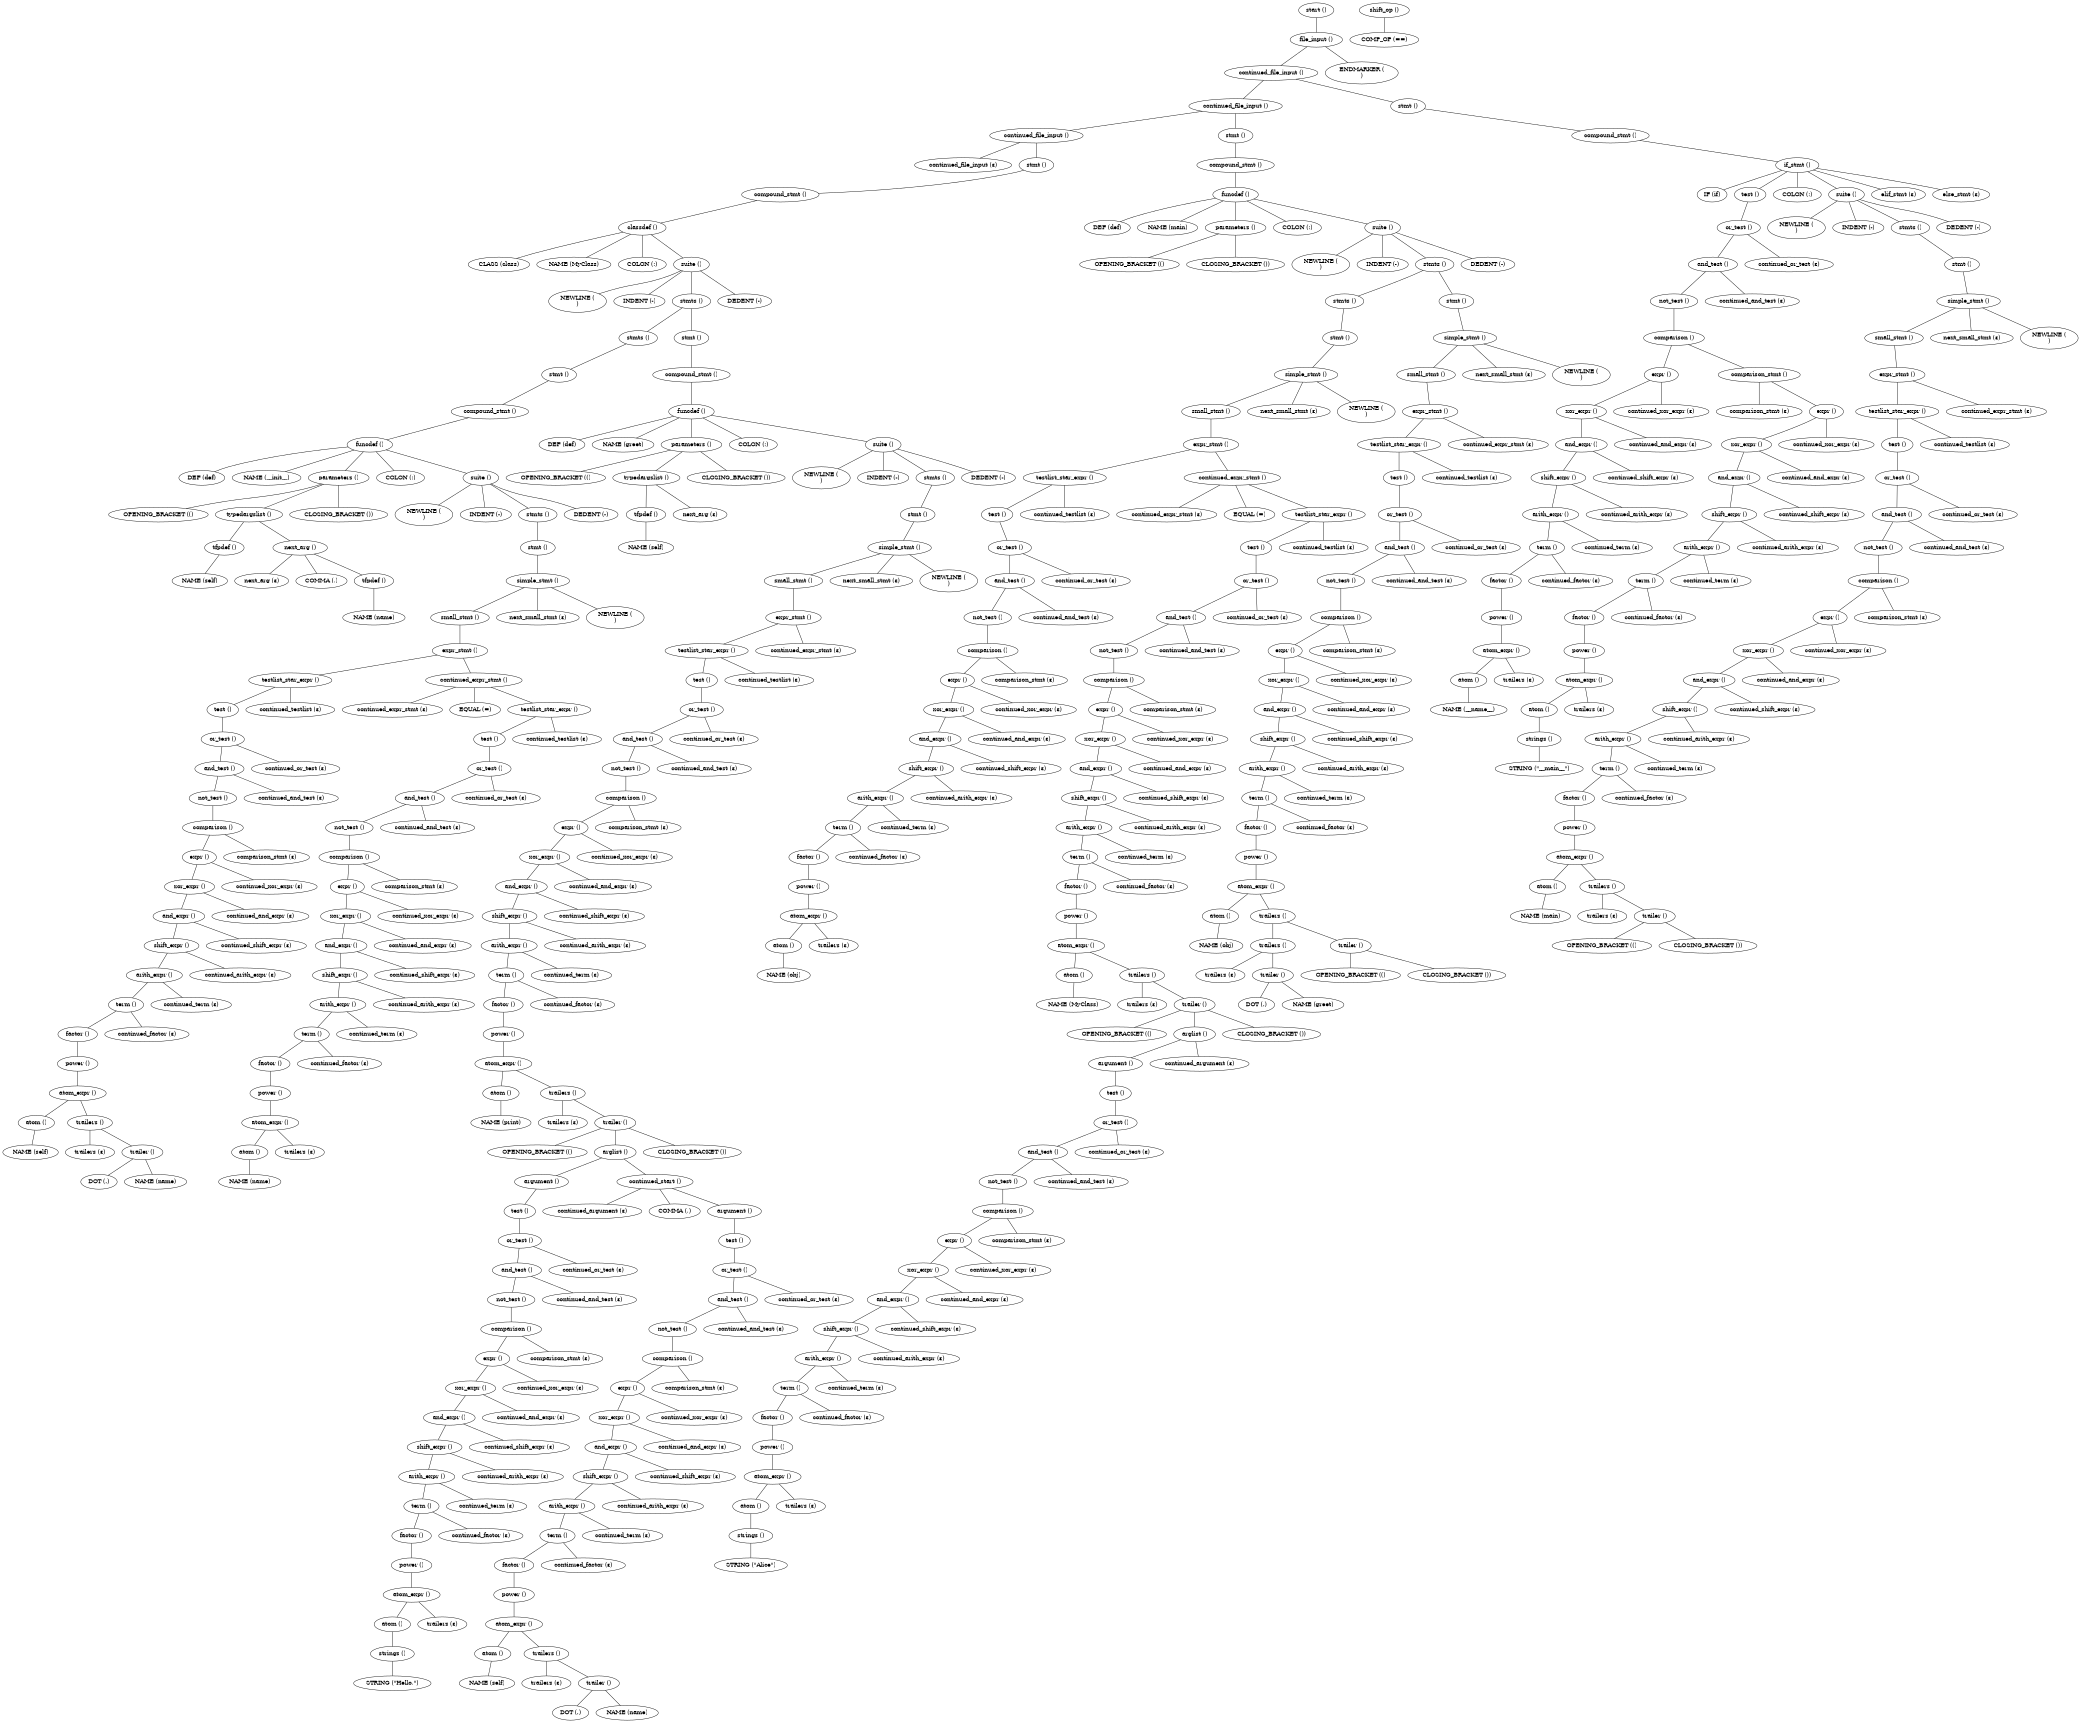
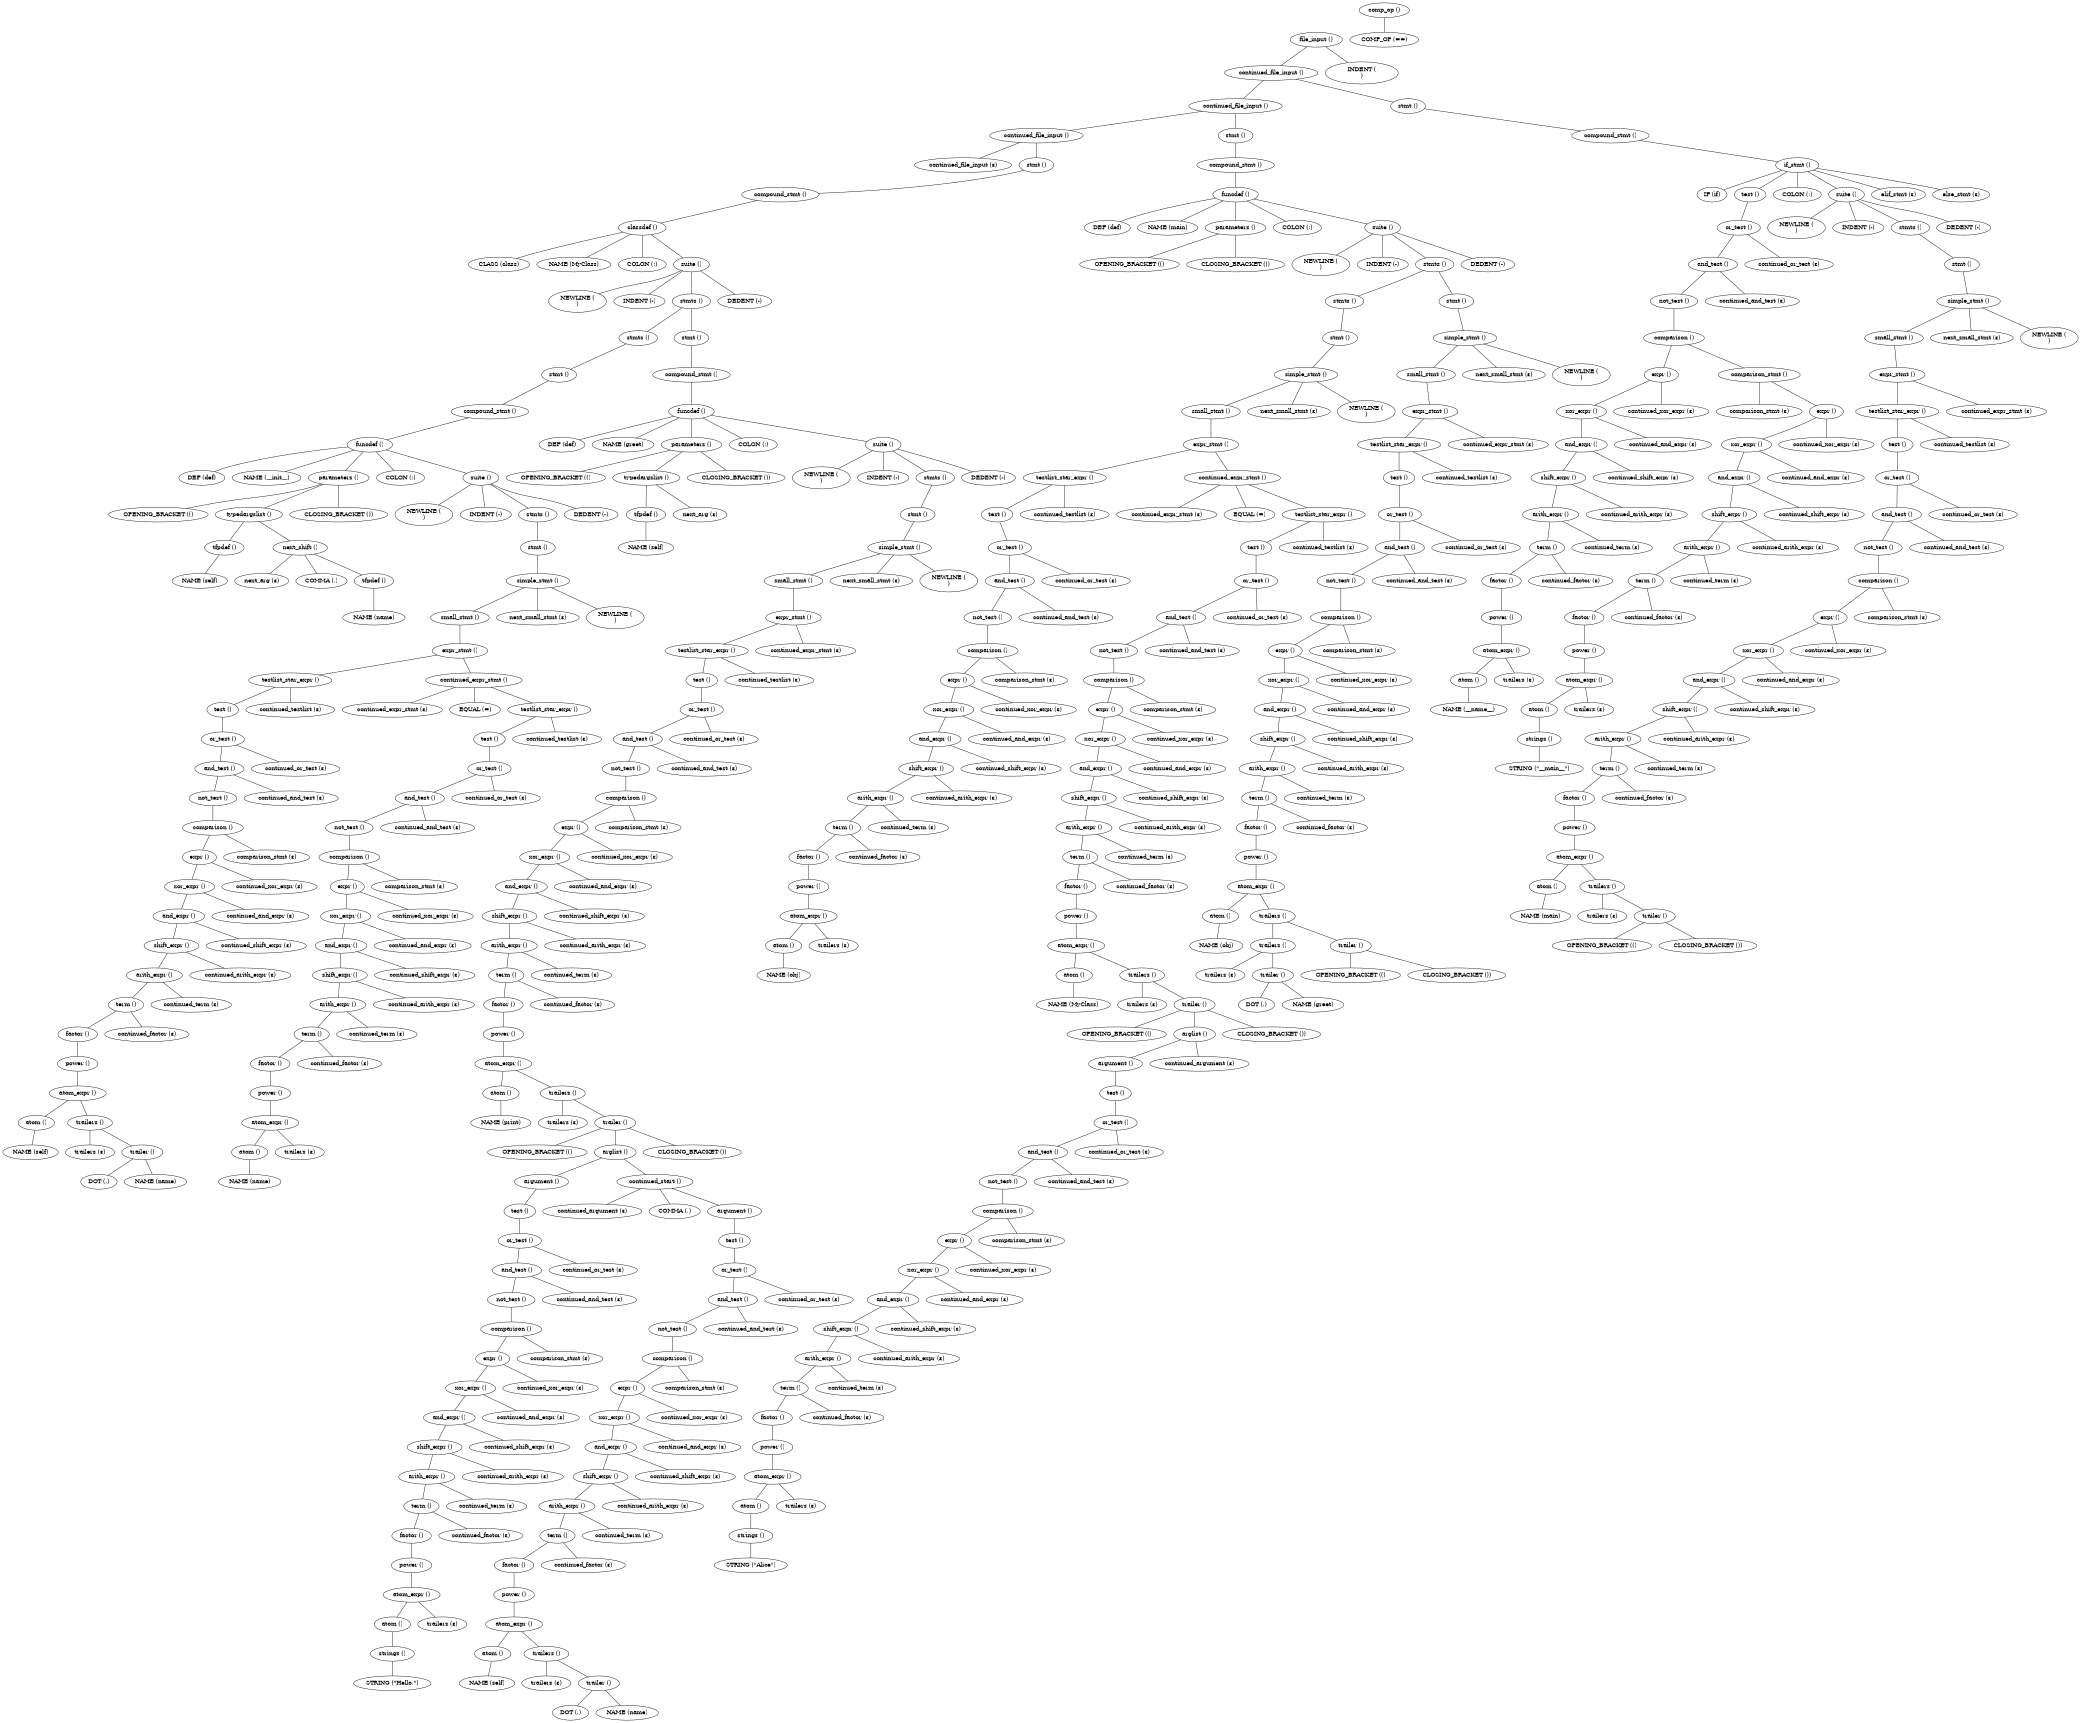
(1316, 10) -> none
(1384, 10) -> (1384, 10)
(1362, 73) -> (1362, 73)
(300, 548) -> (300, 548)
